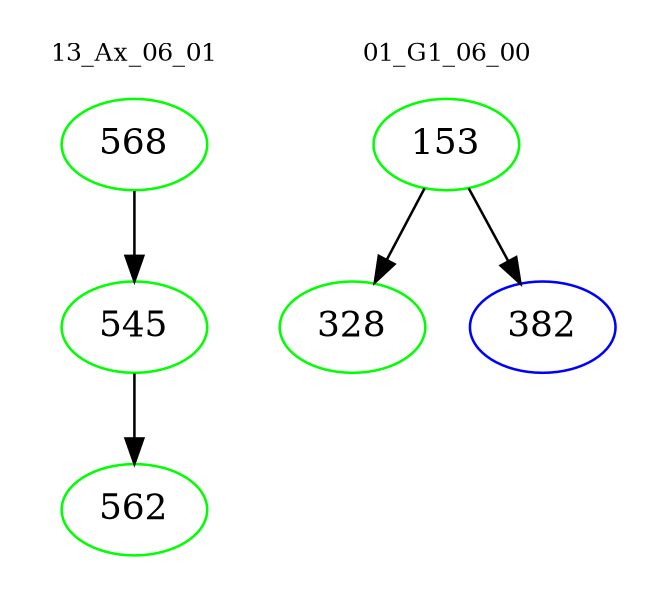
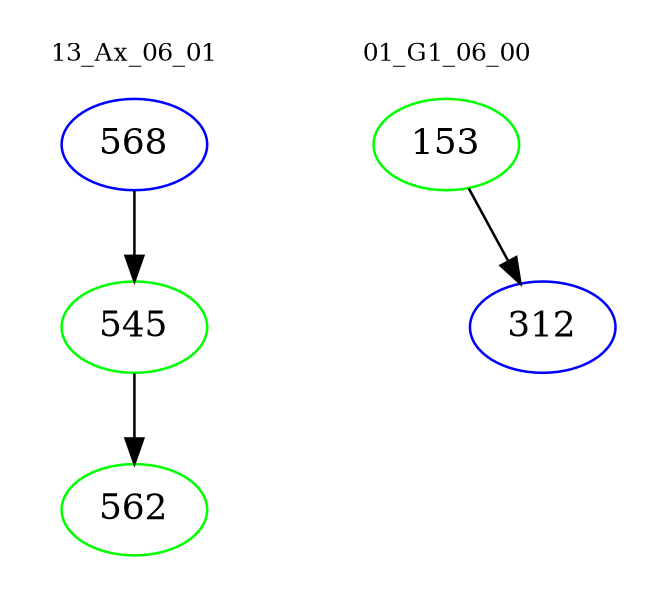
(134, 145) -> (134, 145)
(353, 327) -> none
(543, 327) -> (543, 327)
